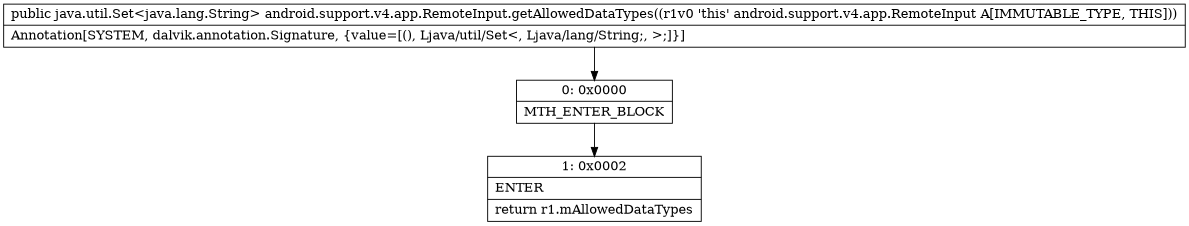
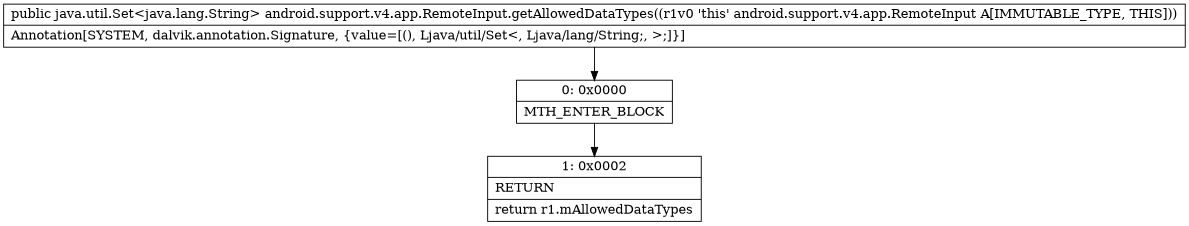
(519, 188) -> (525, 188)
